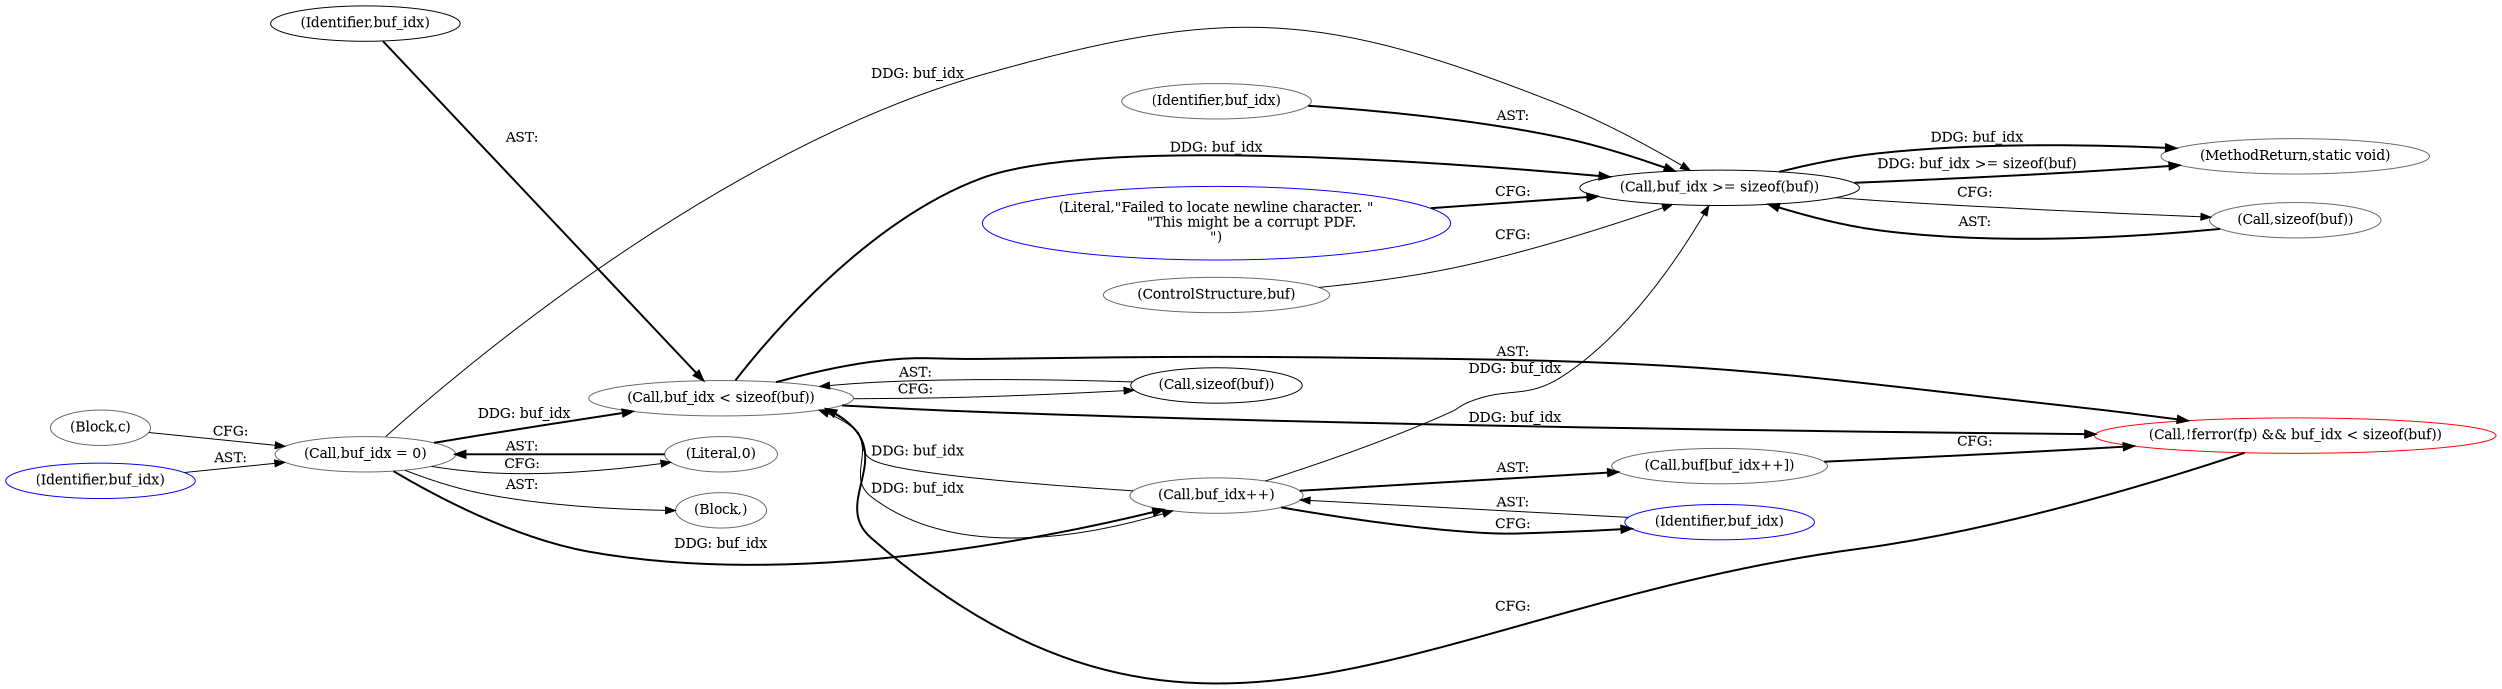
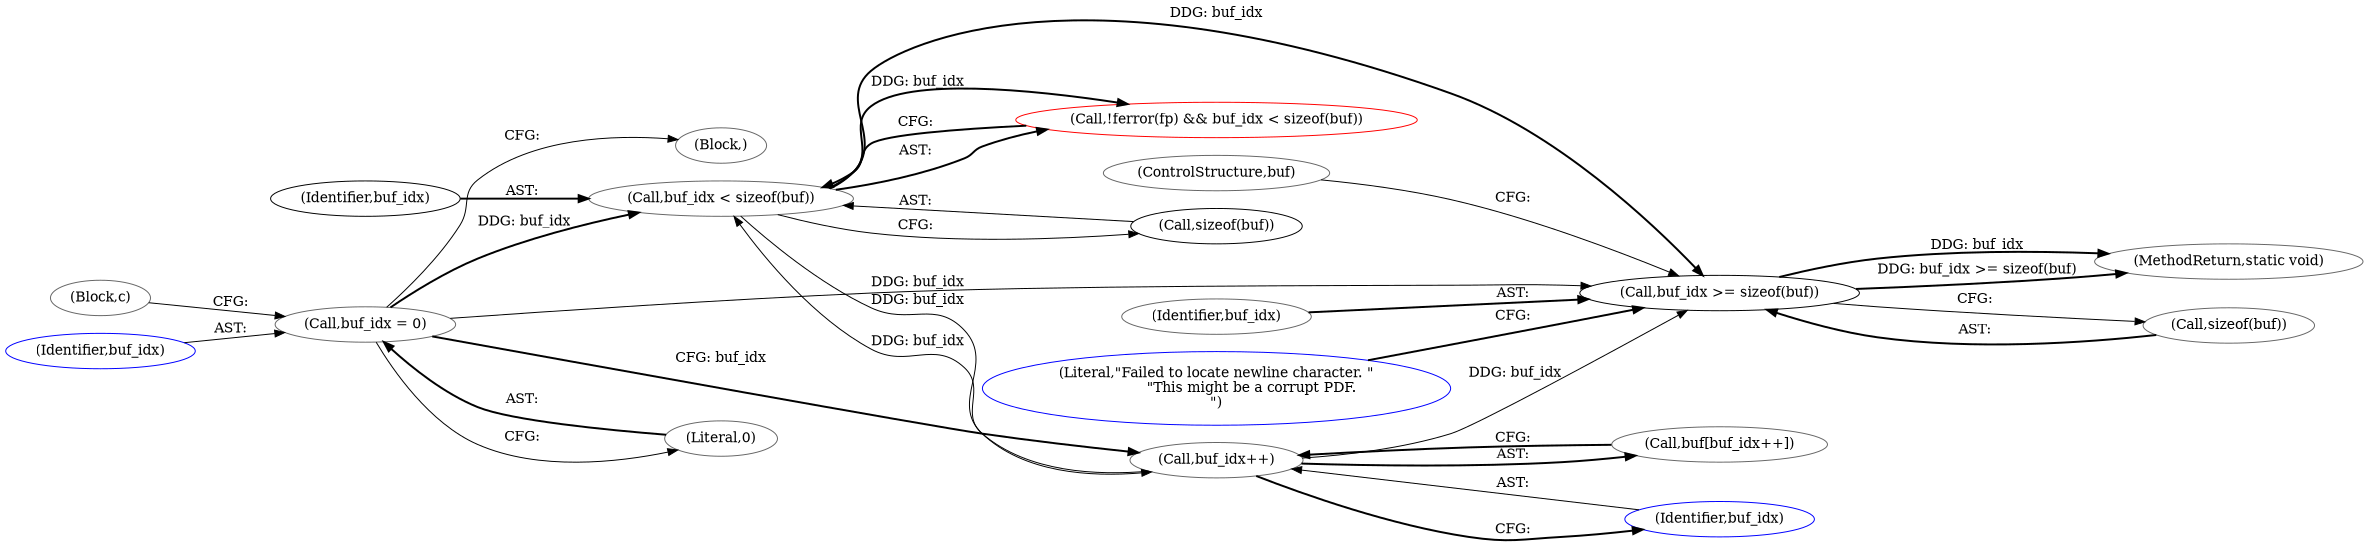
(1974, 455) -> (1460, 448)
(524, 485) -> (524, 136)
(721, 544) -> (721, 358)
